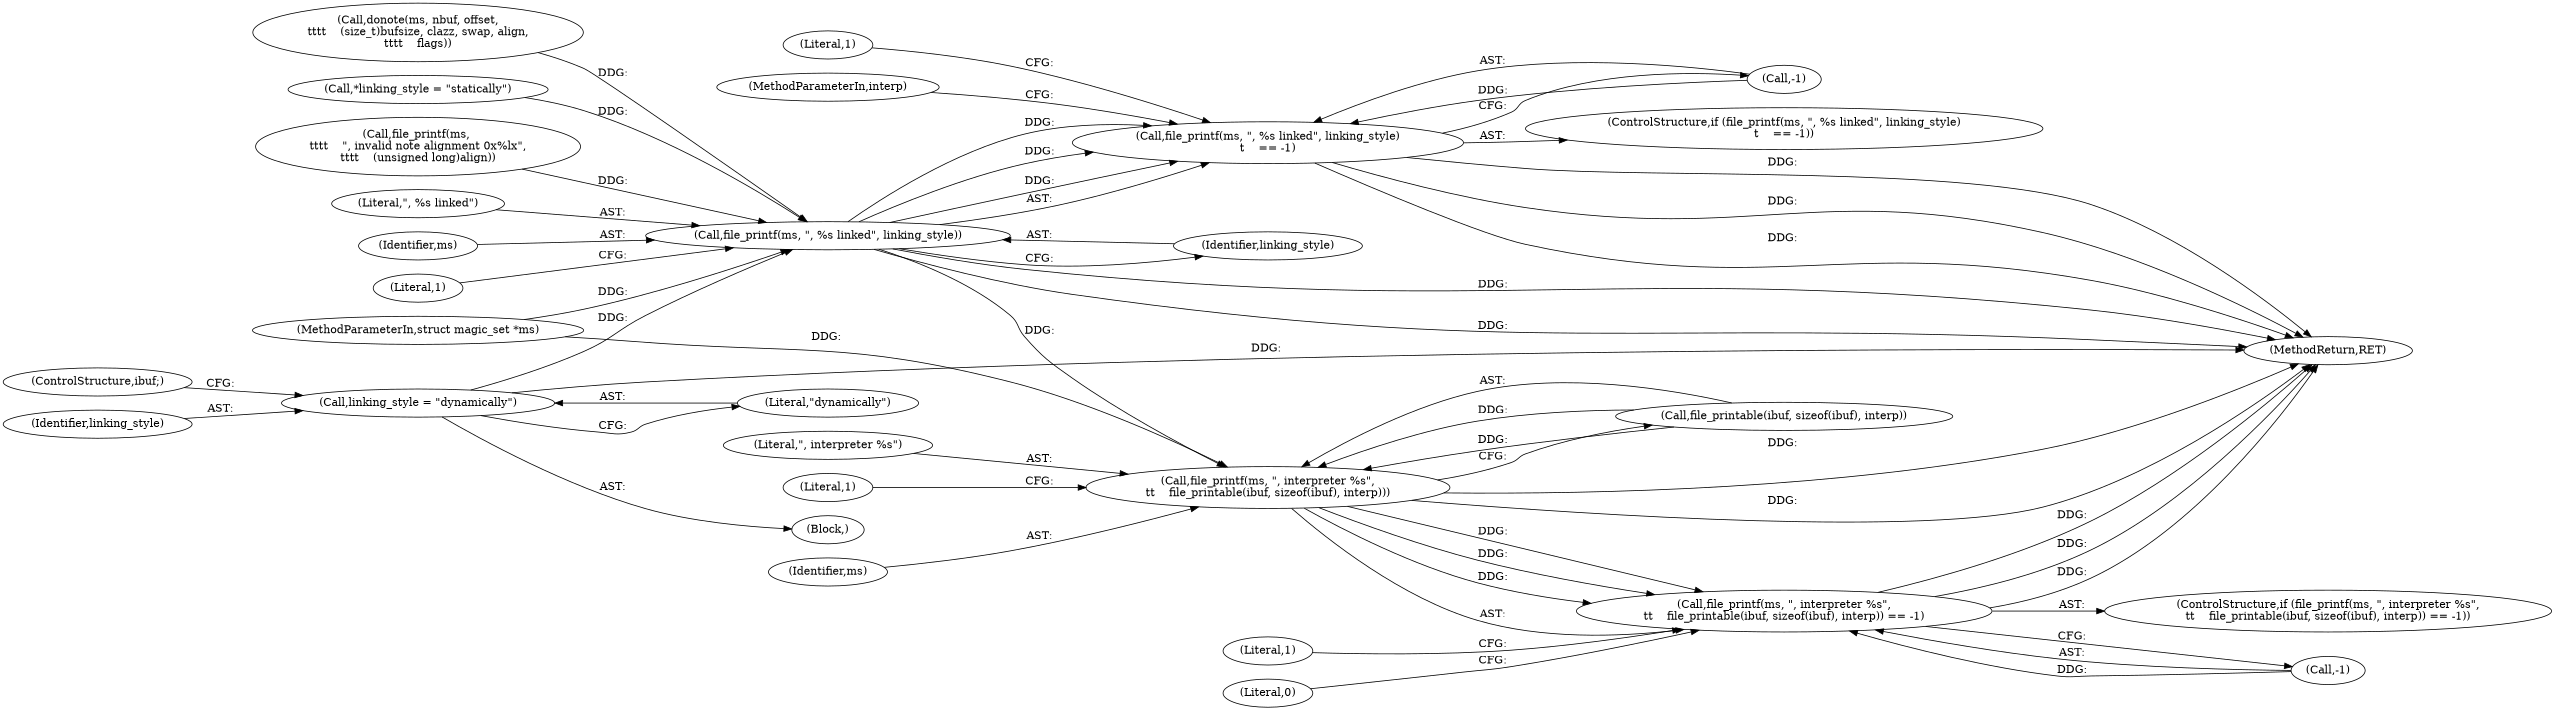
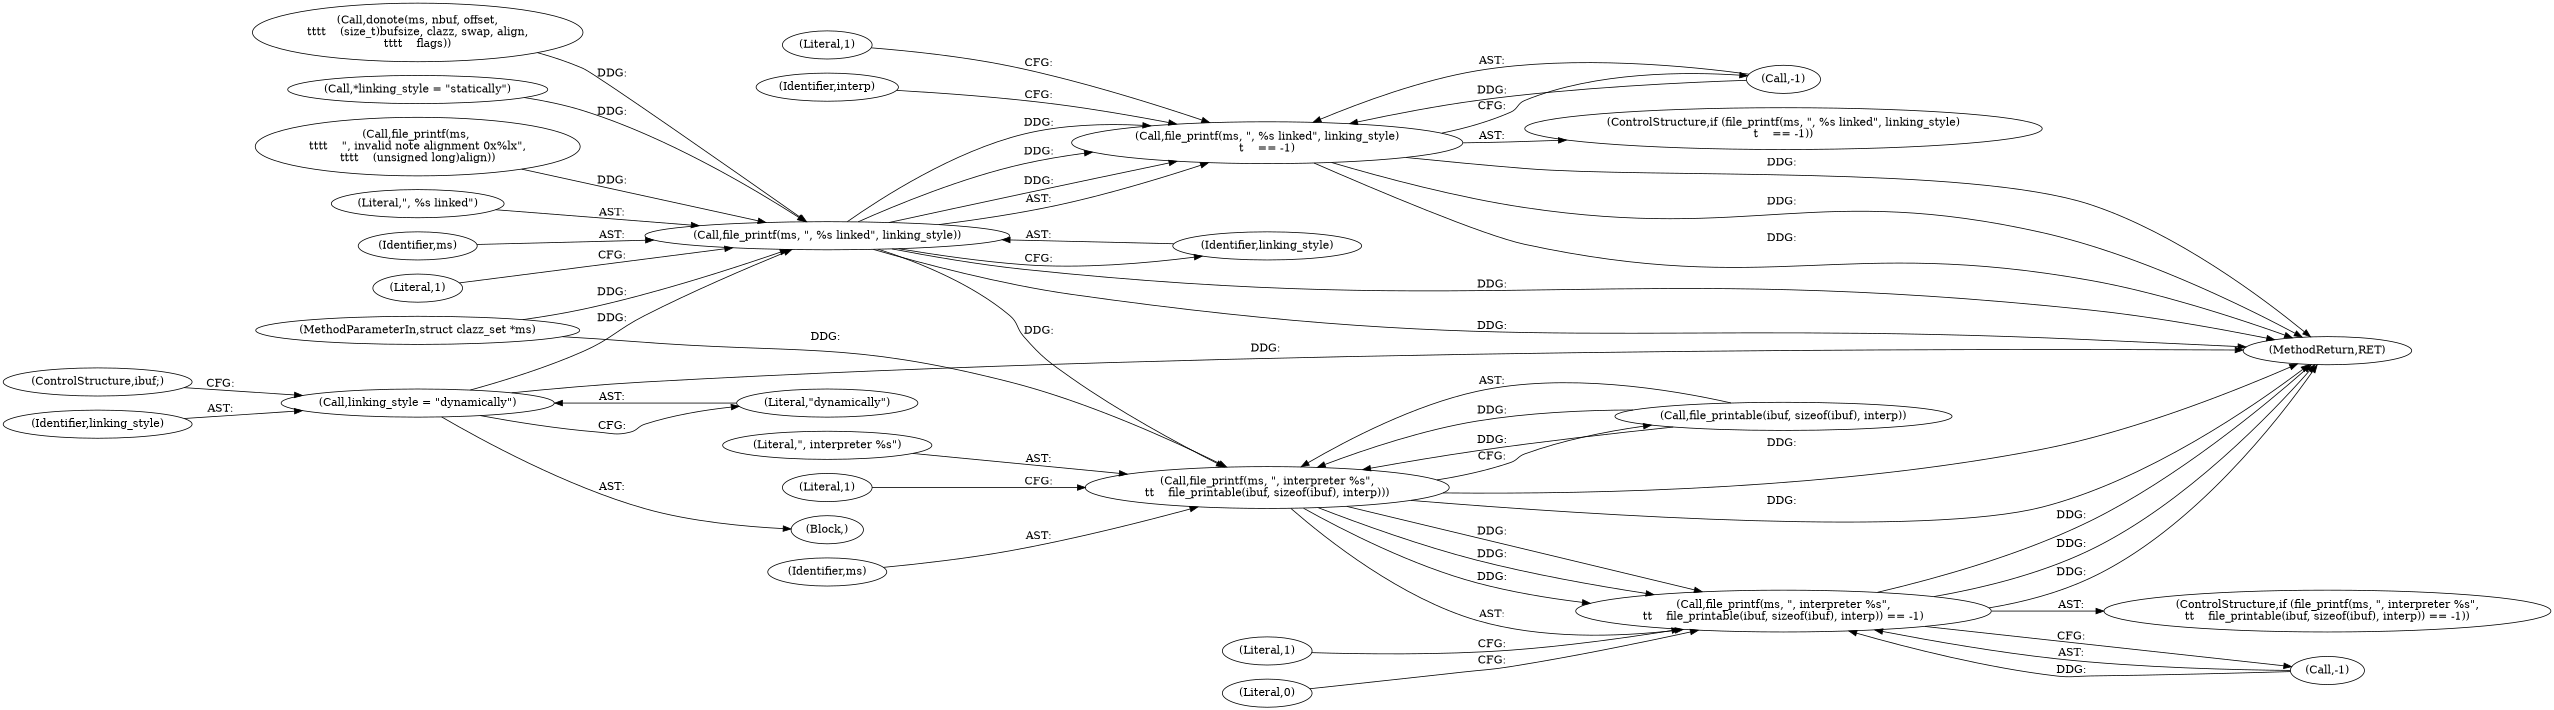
(828, 87) -> (827, 87)
(418, 330) -> (418, 330)
